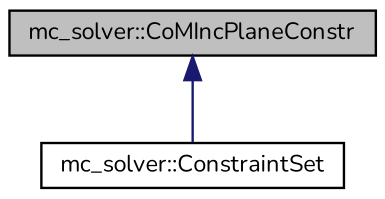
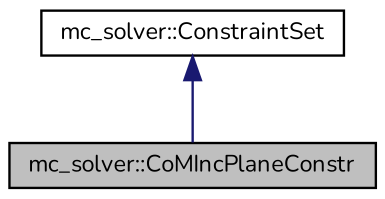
(193, 112) -> (193, 112)
